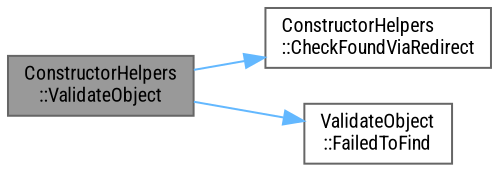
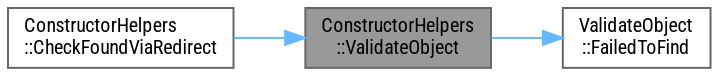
(219, 65) -> (259, 38)
